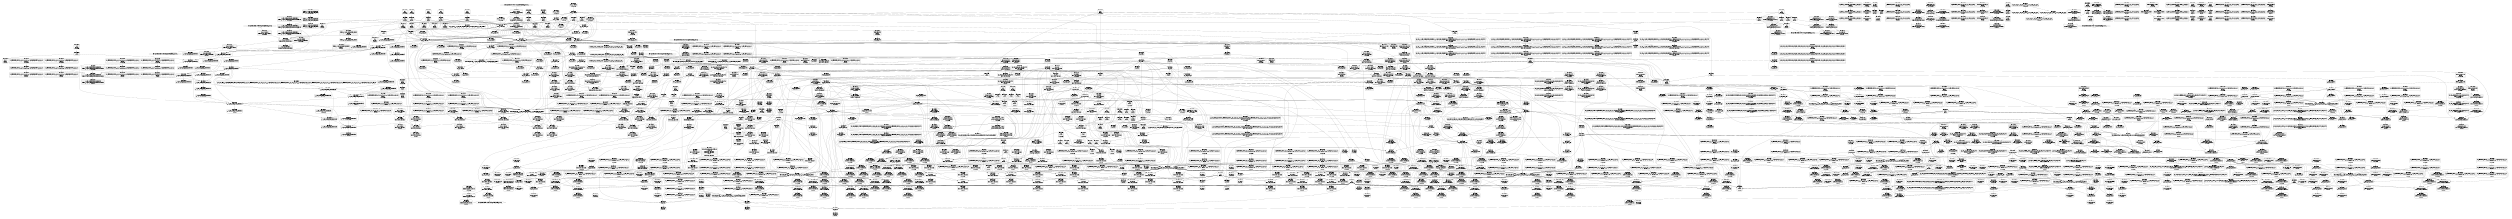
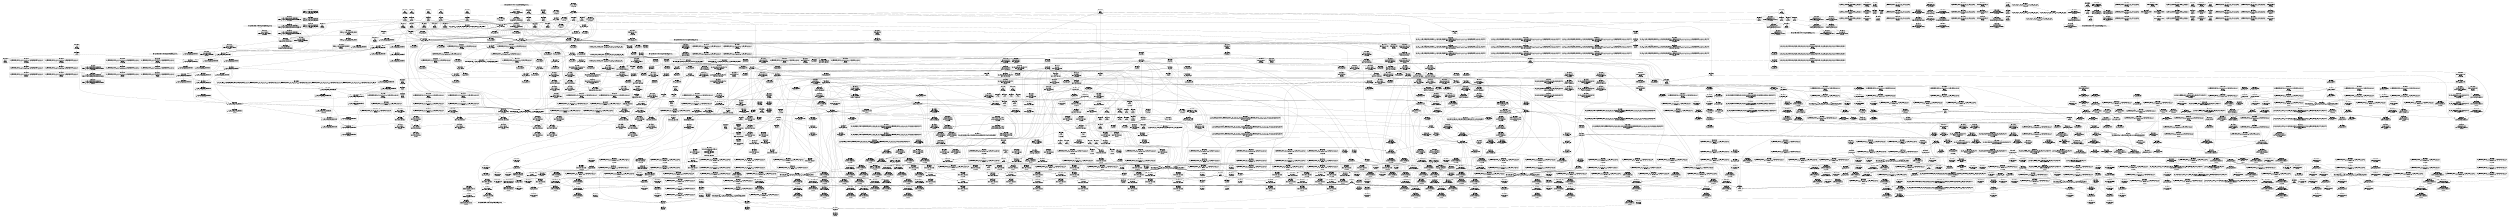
(477, 111) -> none
